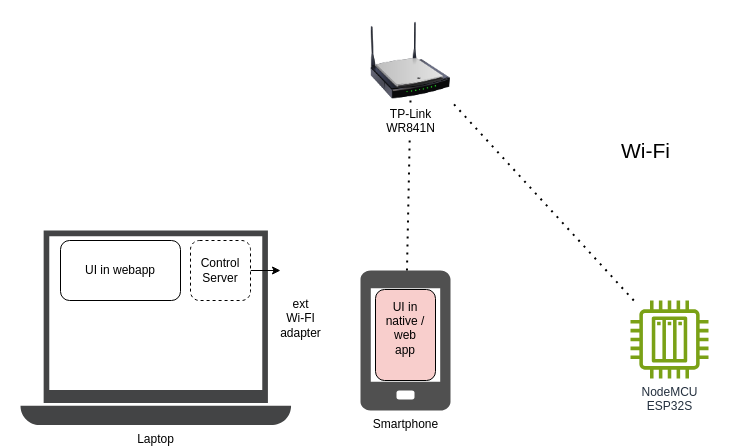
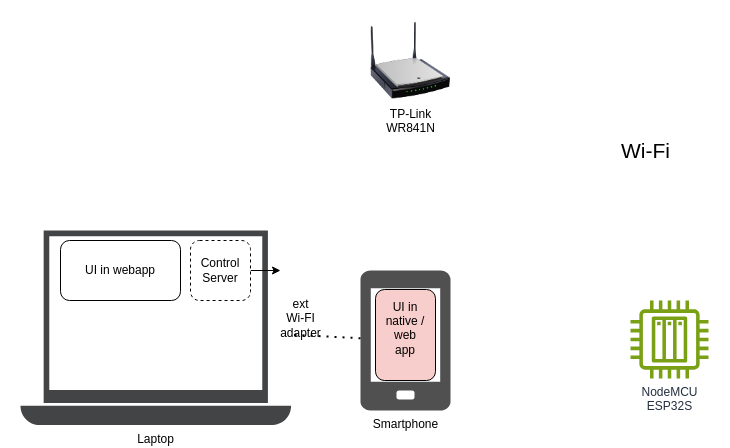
(543, 202) -> none
(408, 205) -> (327, 337)
